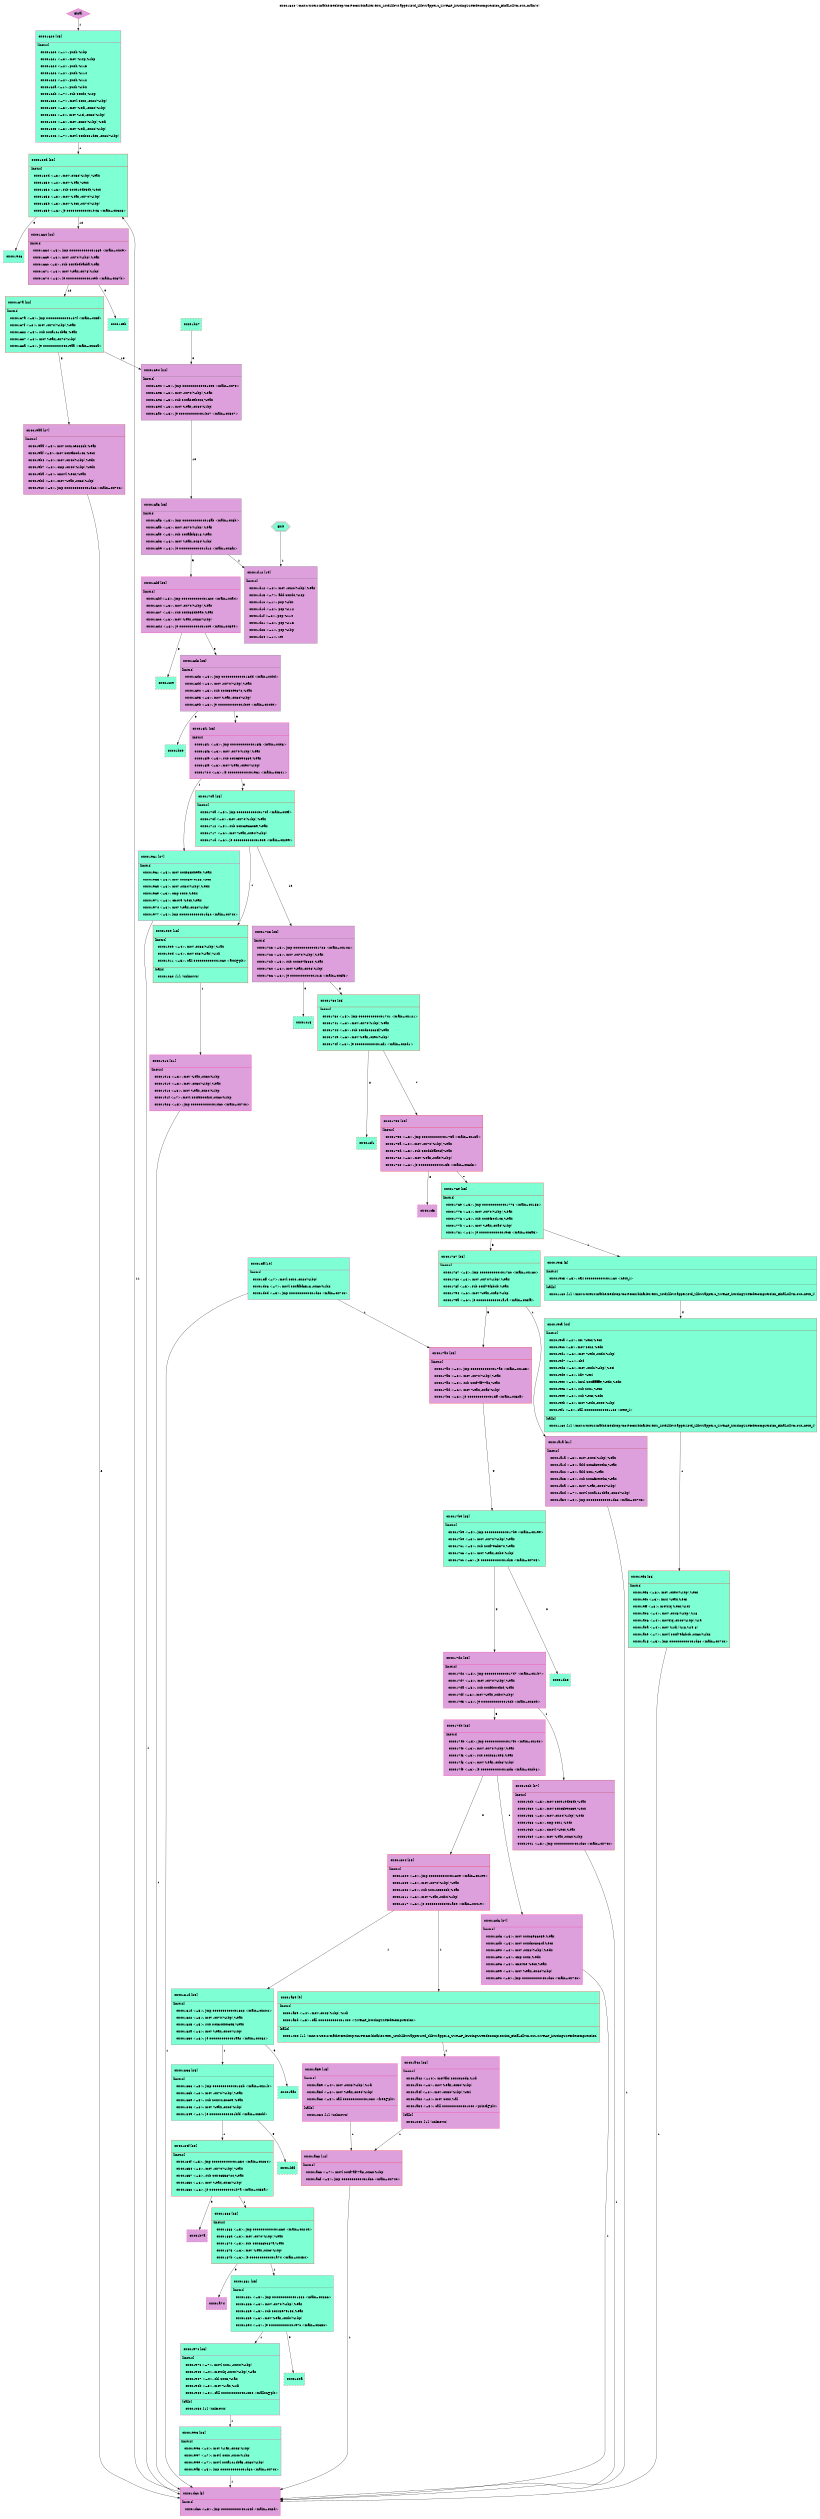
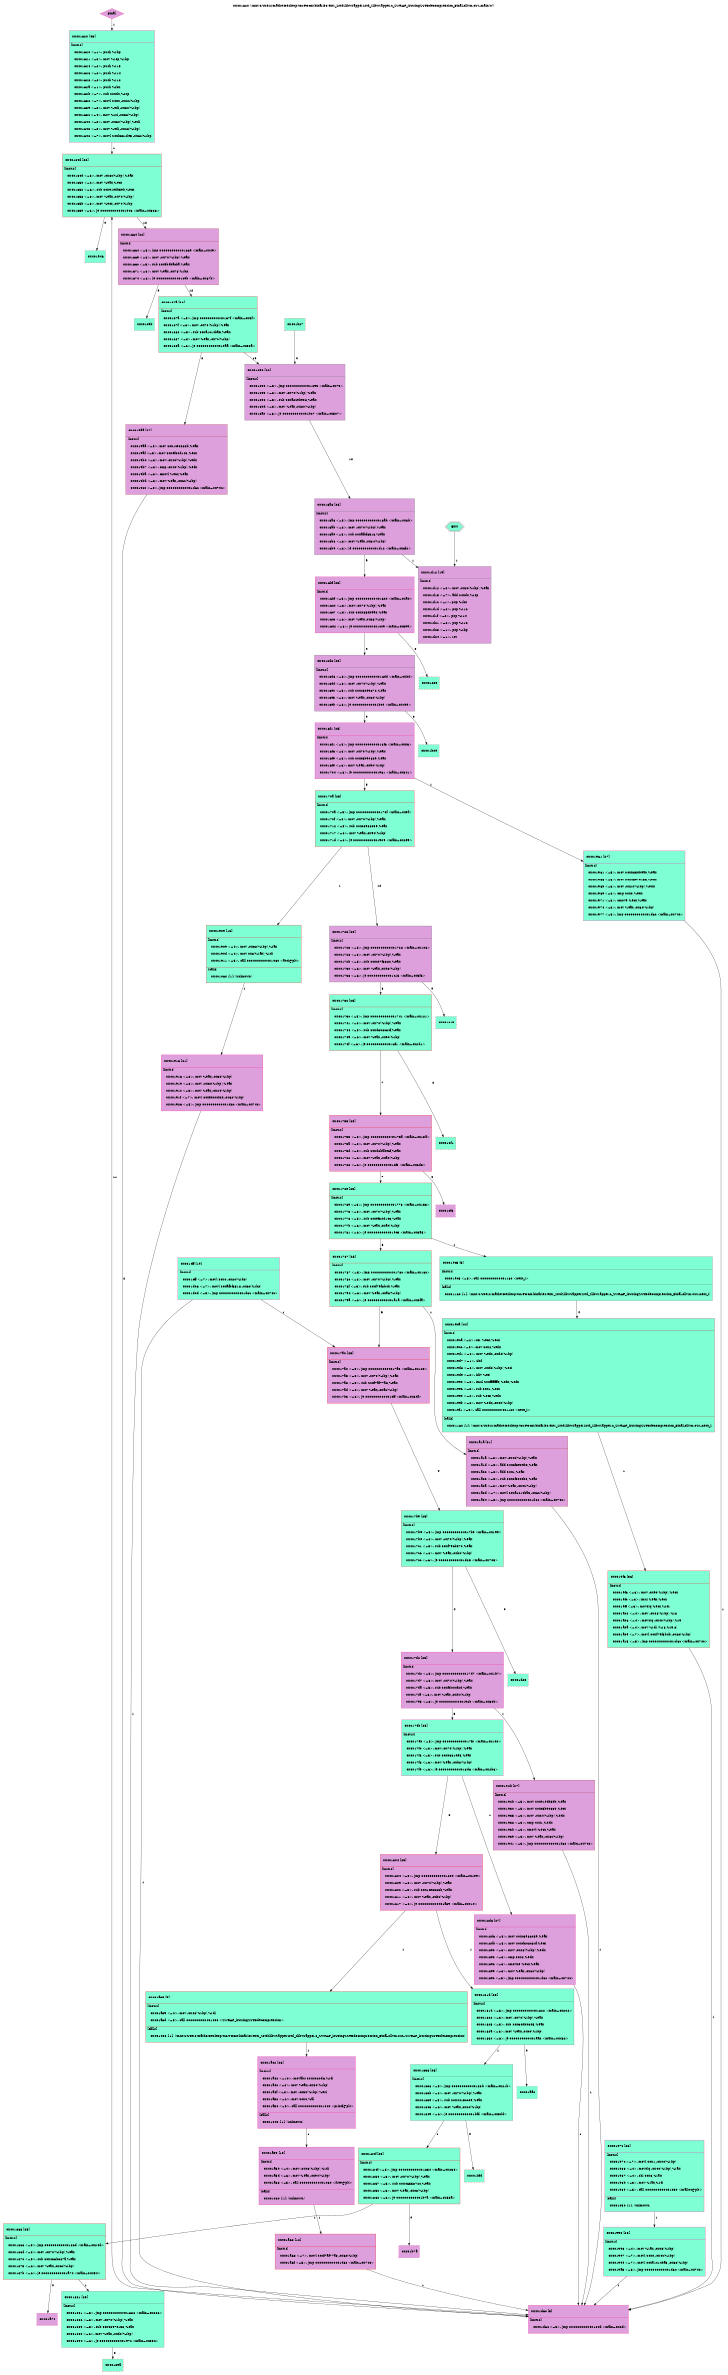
(252, 886) -> (339, 886)
(495, 1748) -> (452, 1748)
(390, 2139) -> (307, 2137)
(260, 2336) -> none
